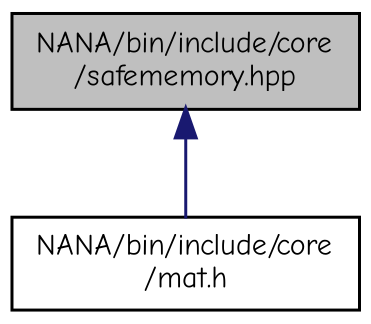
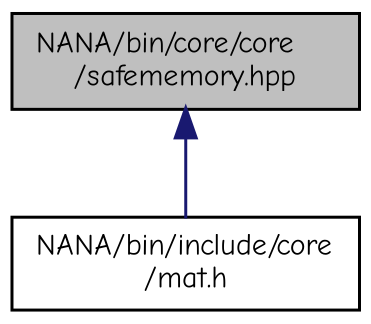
(186, 61) -> (186, 61)
